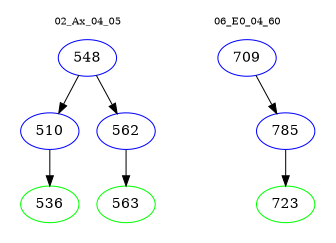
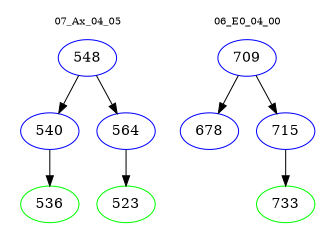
(88, 22) -> (88, 22)
(248, 22) -> (248, 22)
(50, 131) -> (50, 131)
(126, 131) -> (126, 131)
none -> (209, 131)
(286, 131) -> (286, 131)
(126, 204) -> (126, 204)
(286, 204) -> (286, 204)
